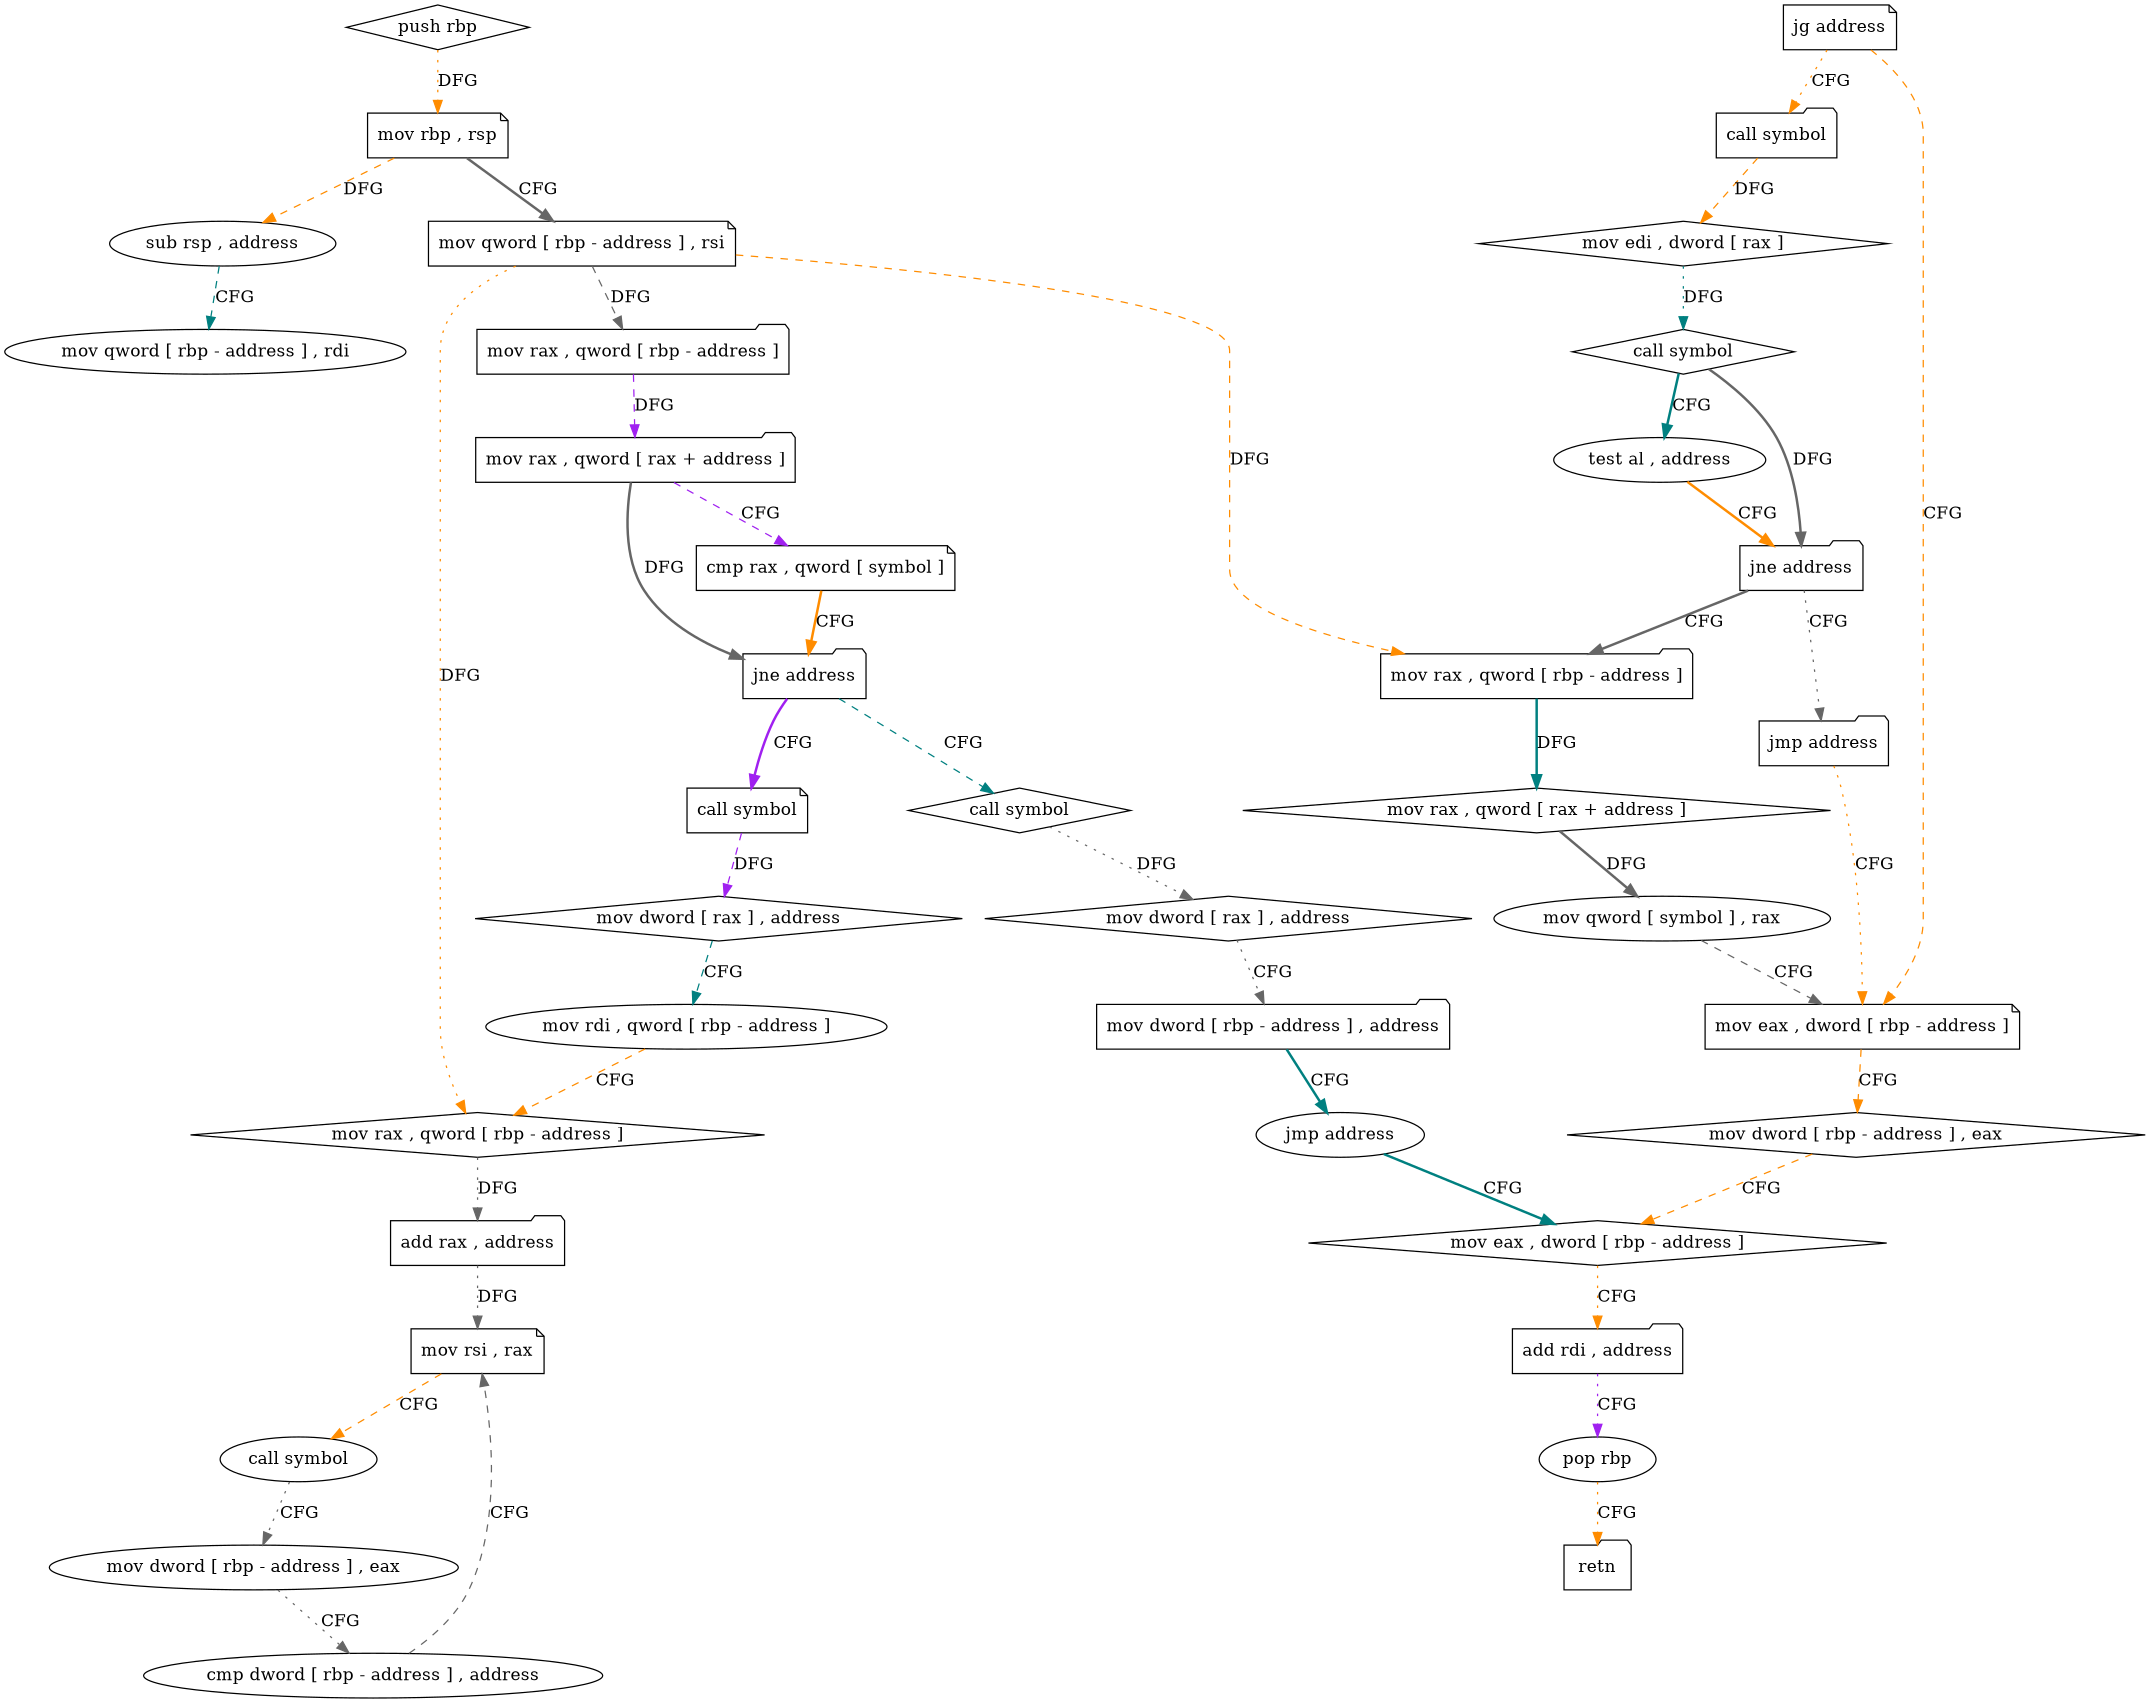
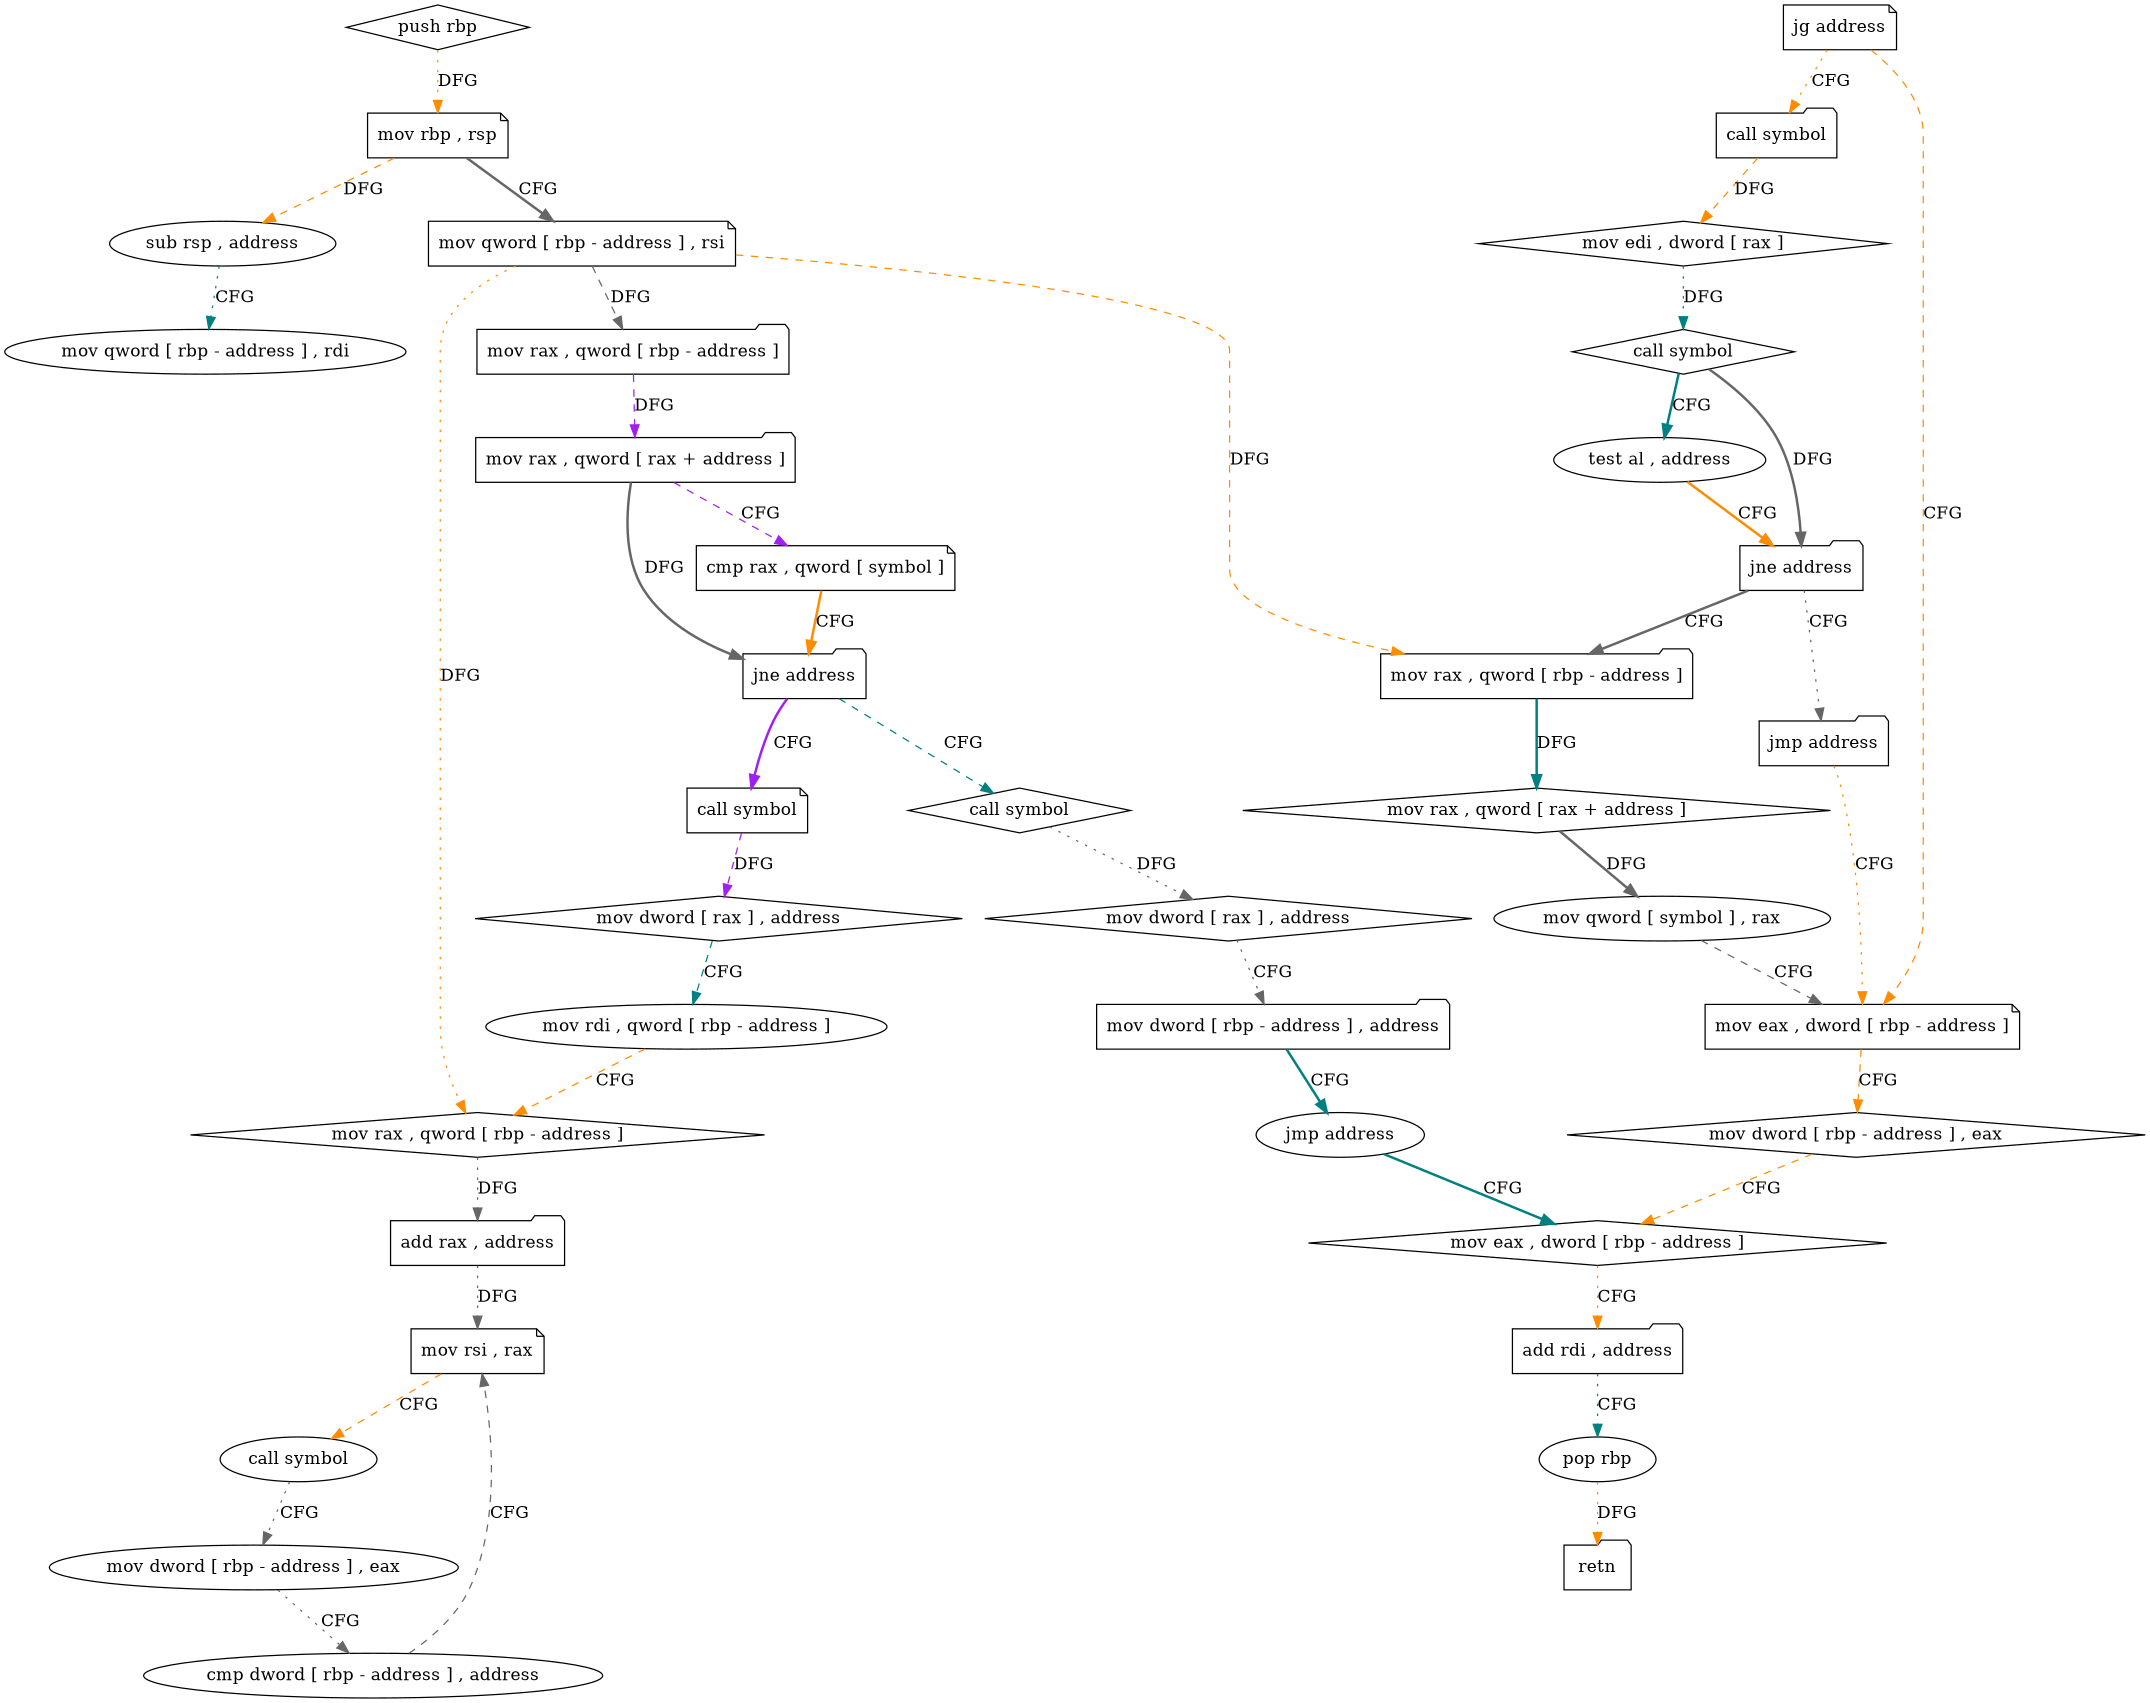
(215, 291) -> (215, 291)
(1598, 1399) -> (1598, 1399)
(1617, 1513) -> (1617, 1513)
